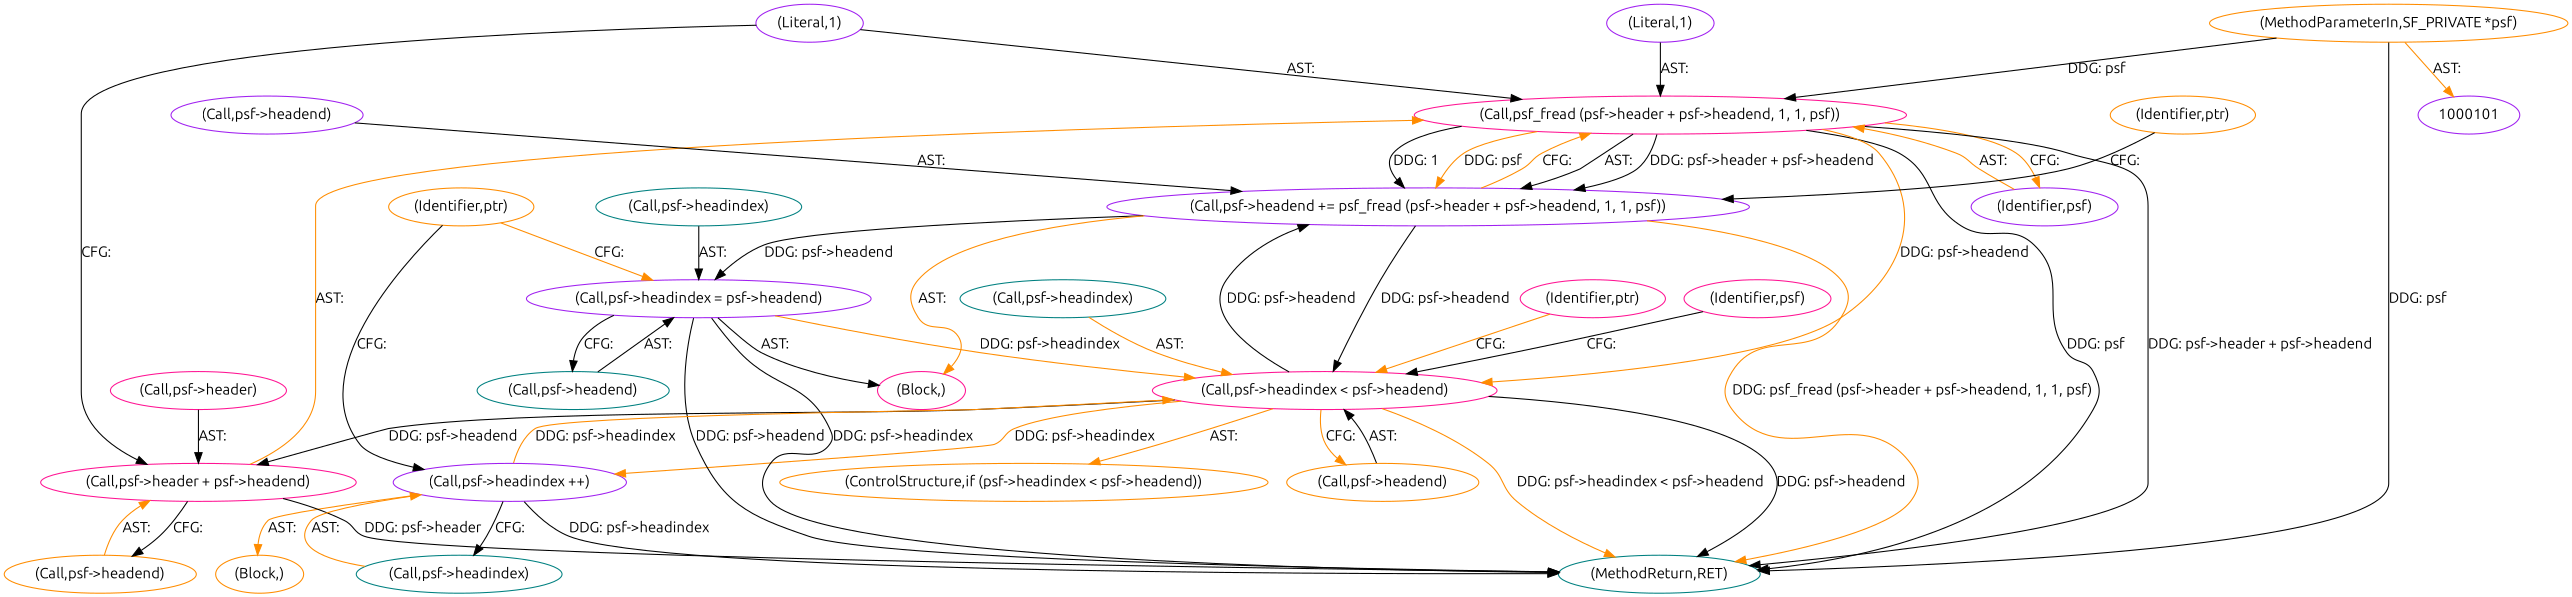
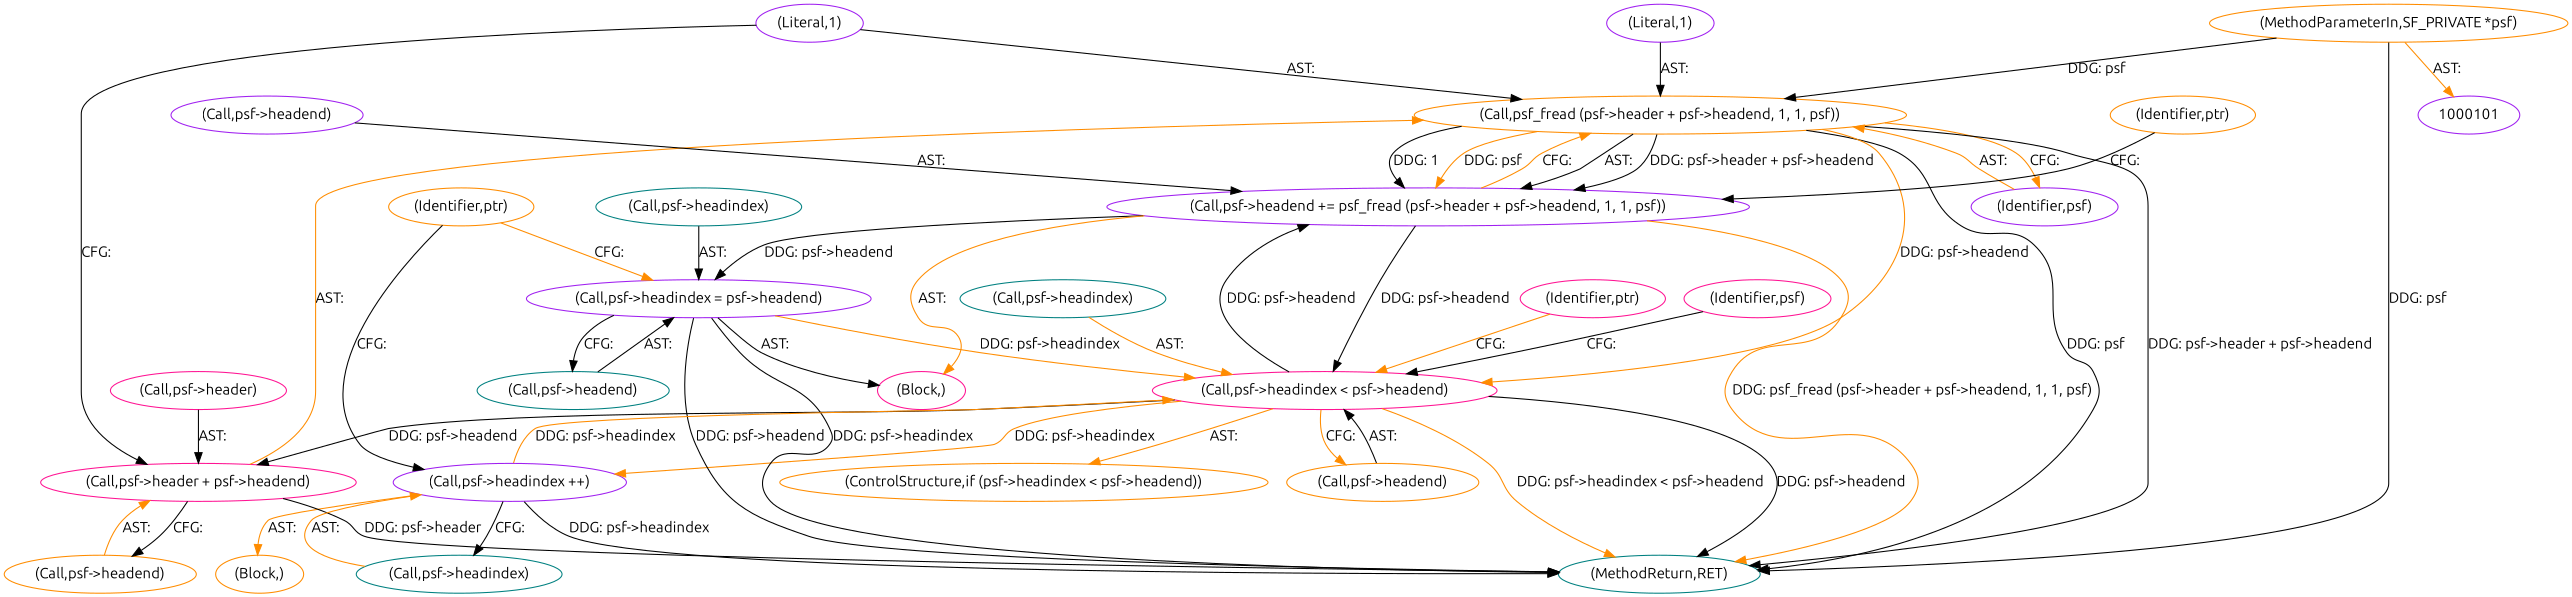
(1660, 115) -> (1660, 115)
